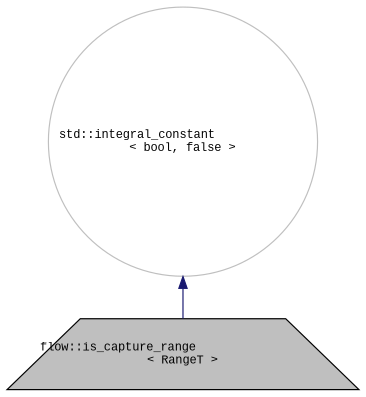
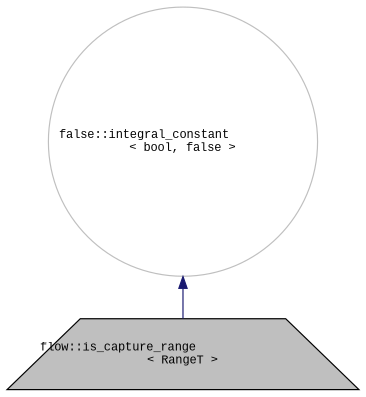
(183, 142) -> (183, 142)
